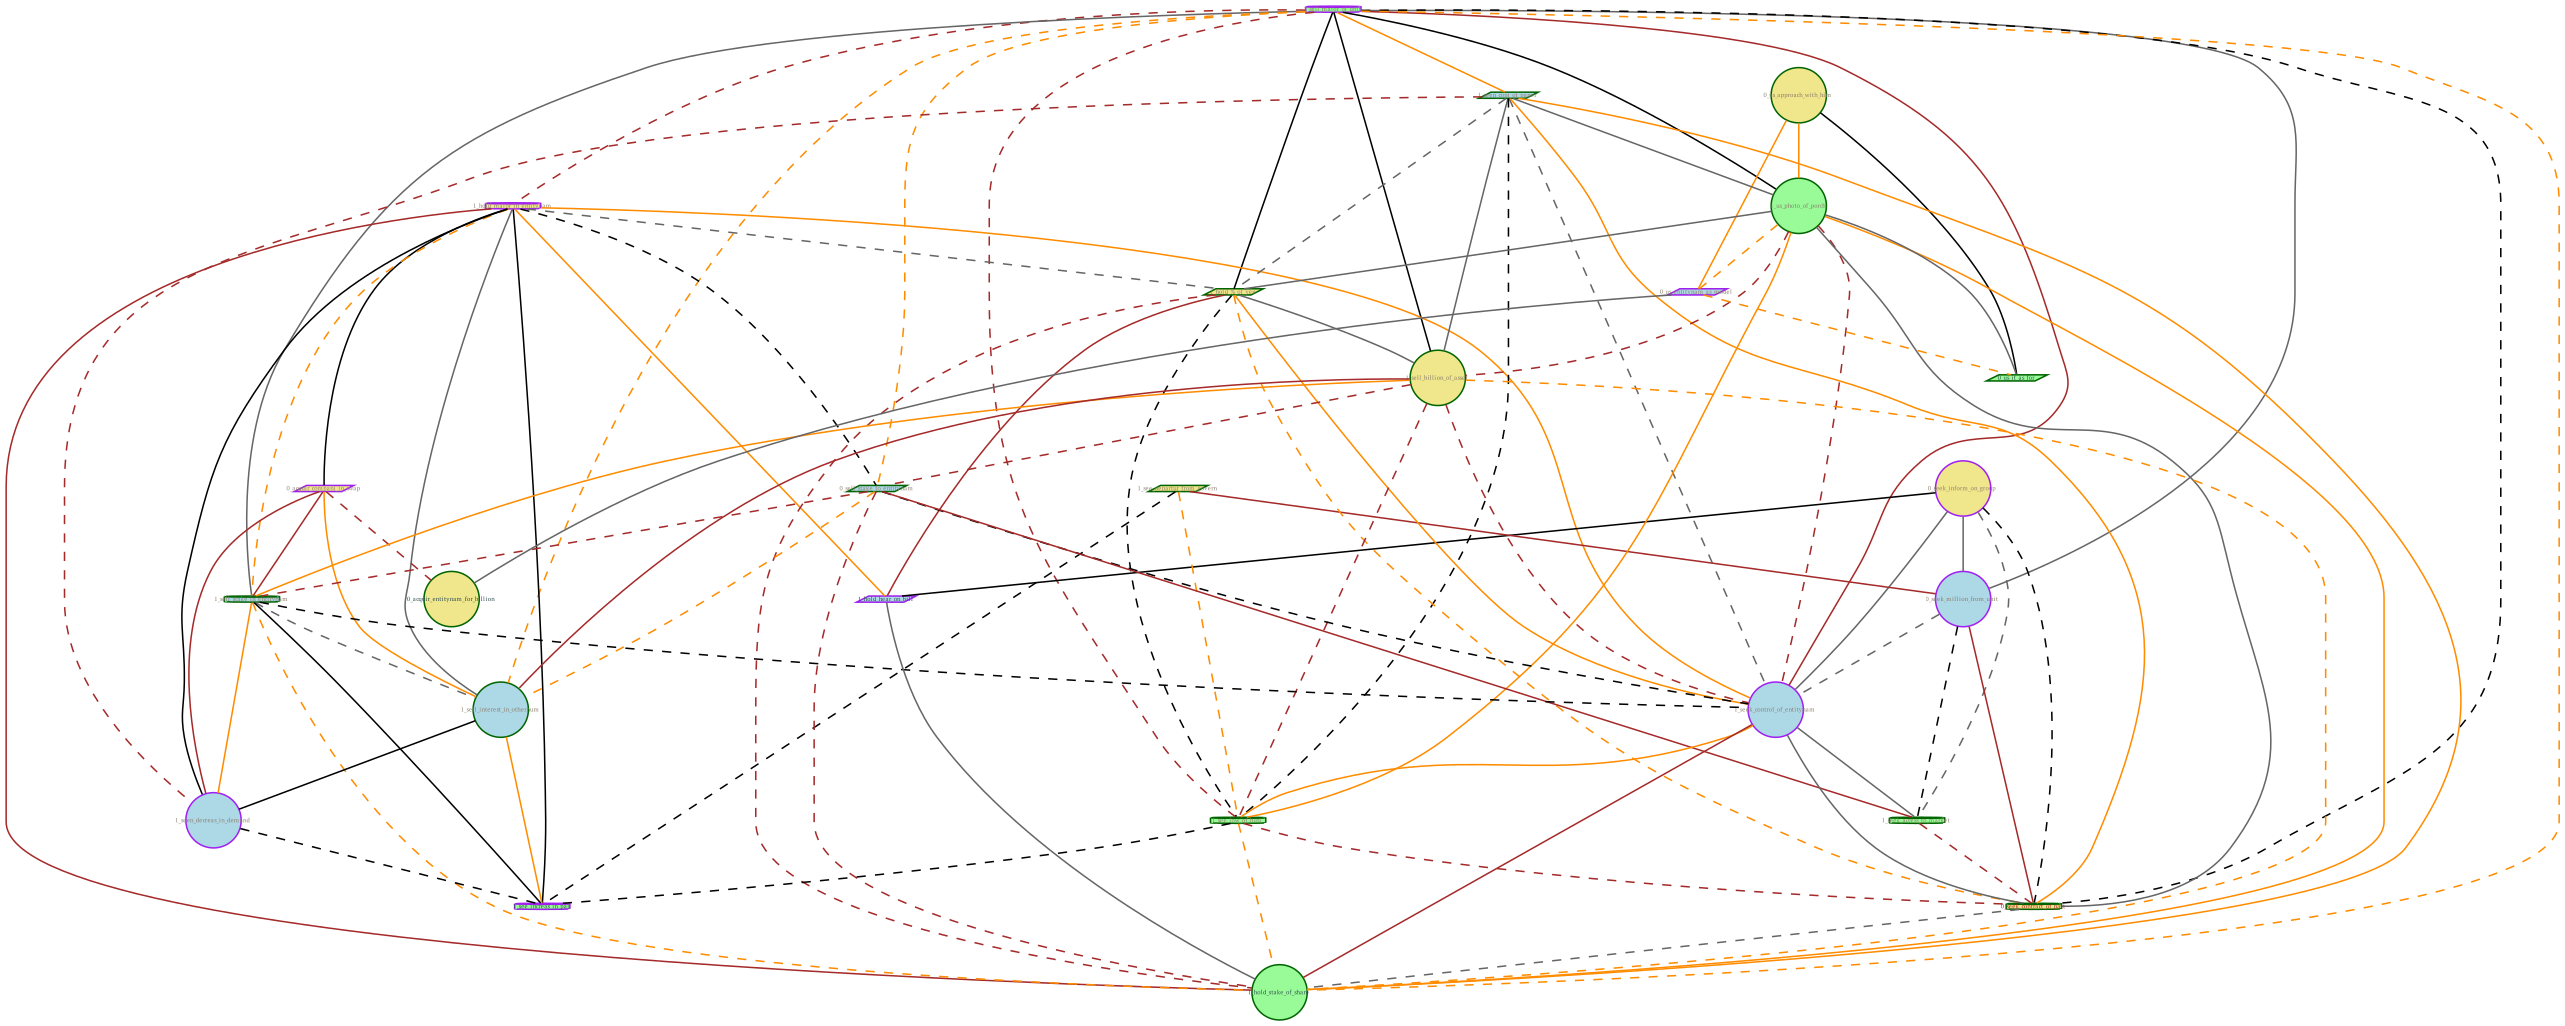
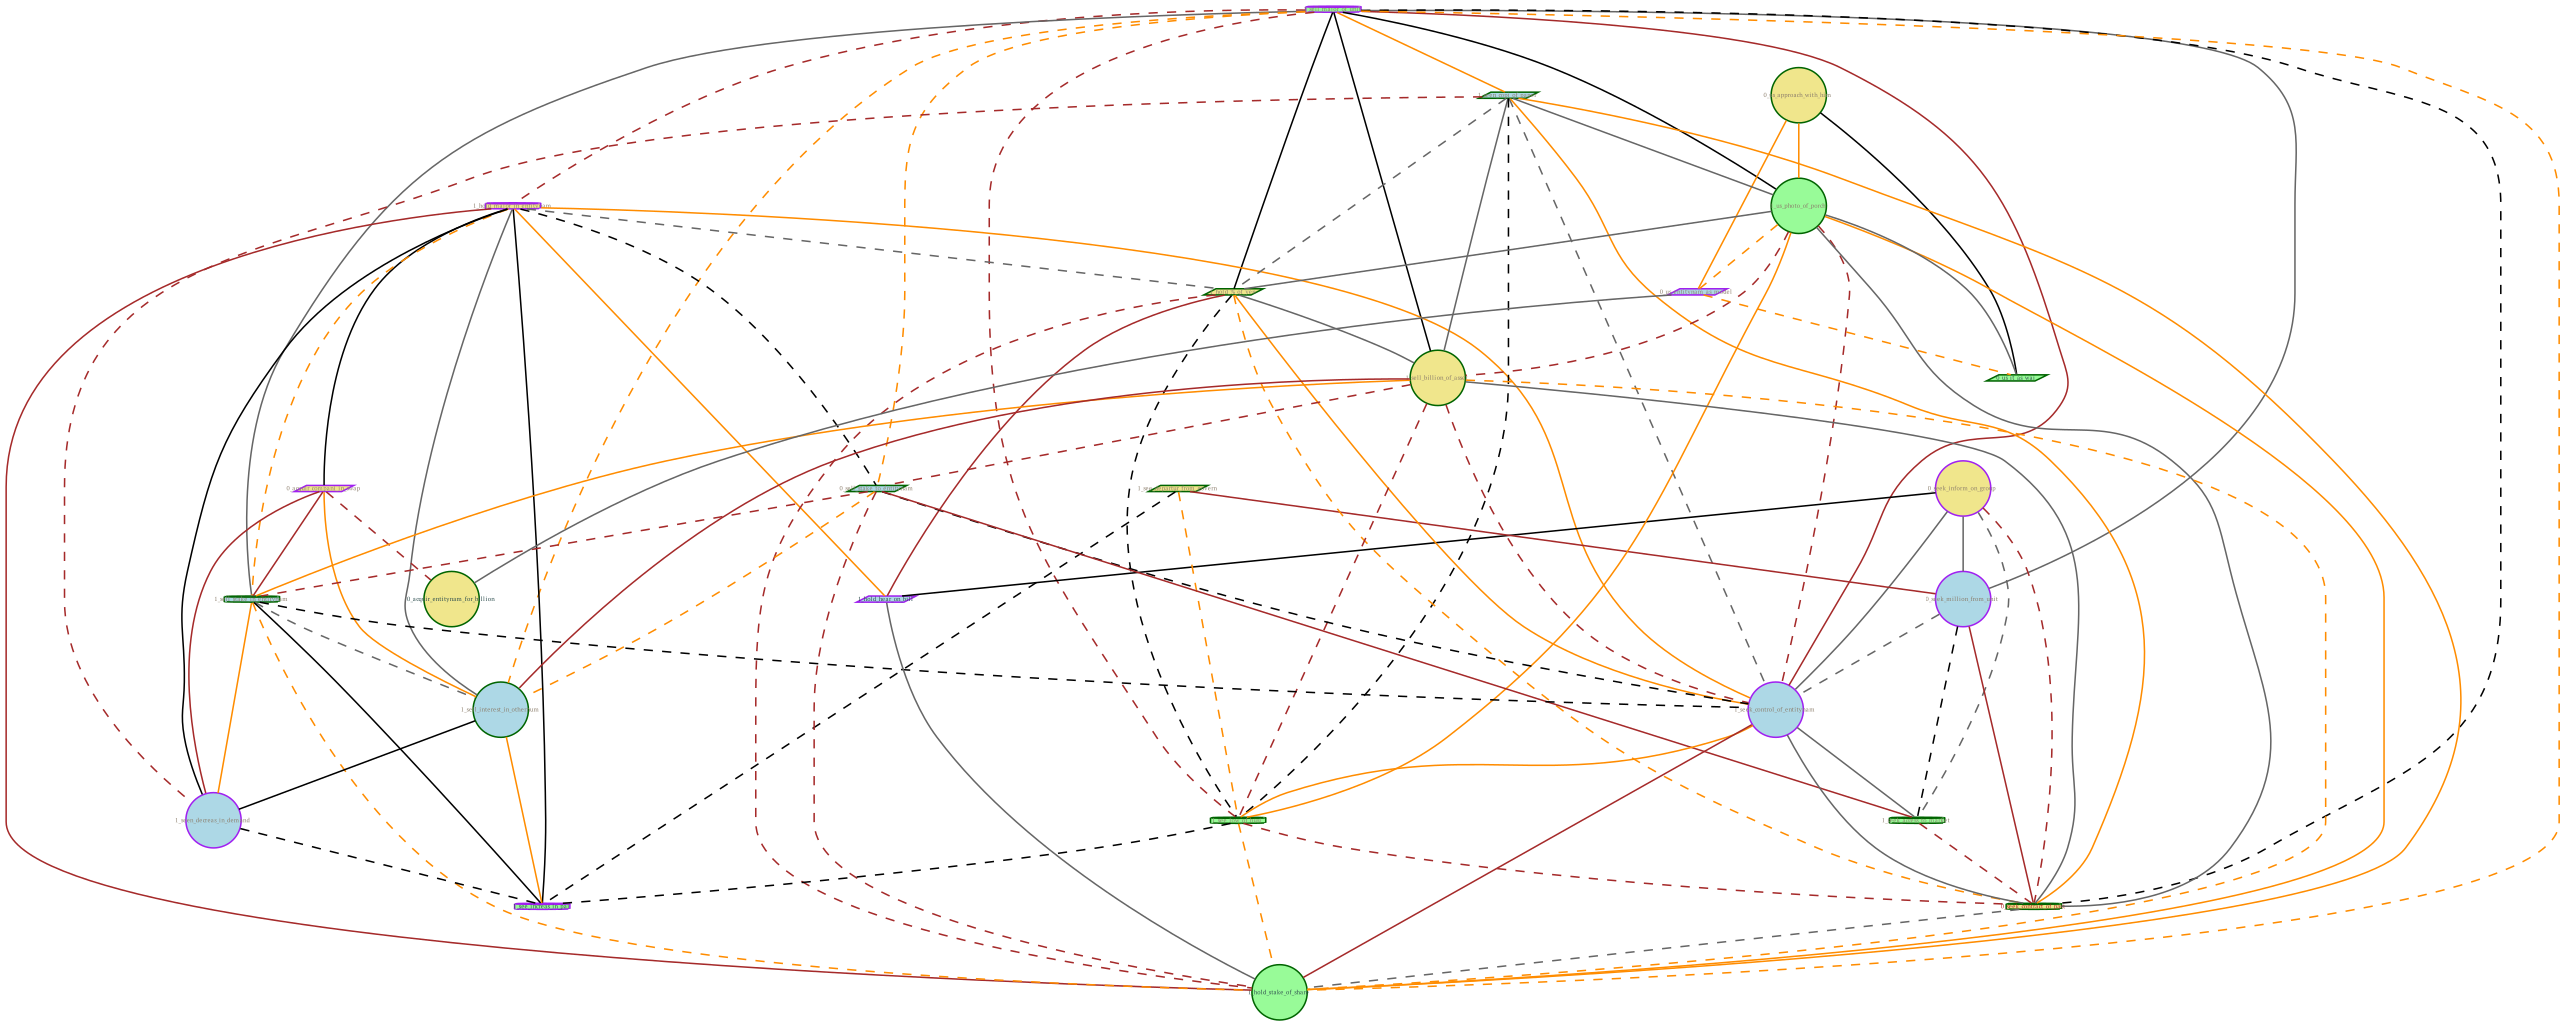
(2017, 378) -> (2017, 378)
none -> (1997, 458)
(2051, 697) -> (2051, 697)
